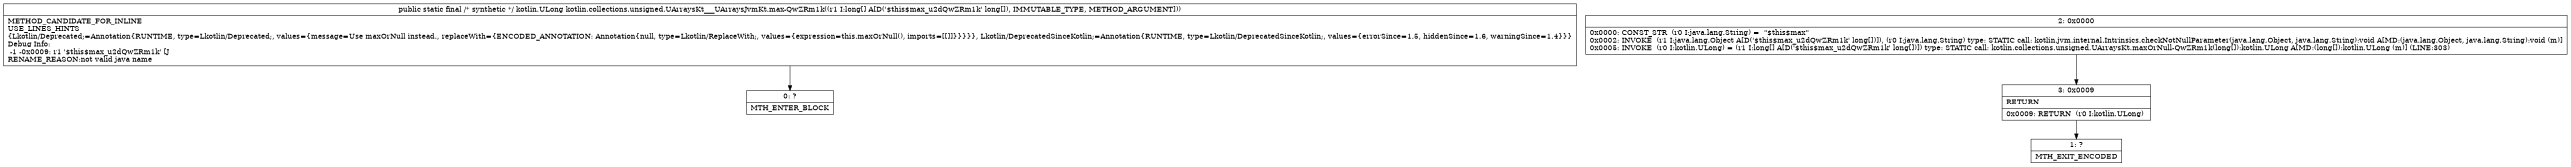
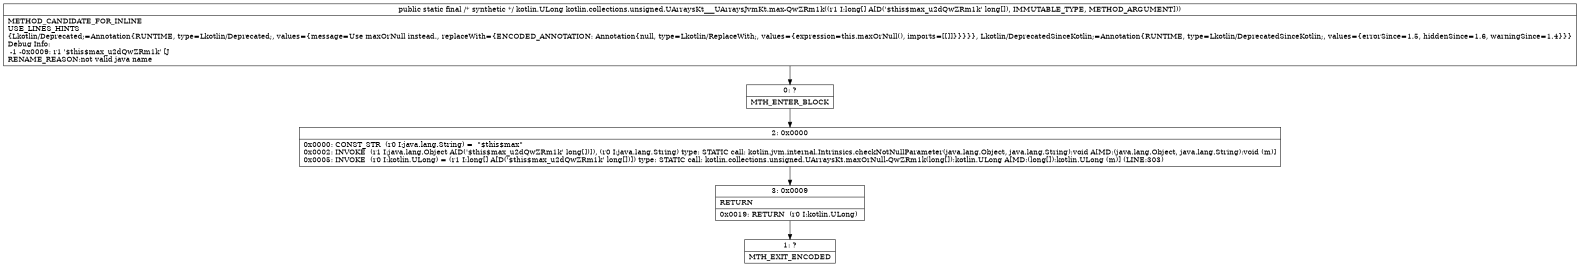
(2076, 114) -> (790, 214)
none -> (790, 115)
